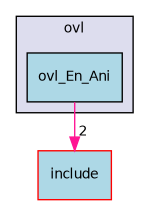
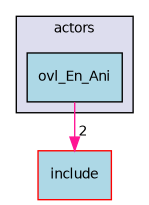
(75, 29) -> (75, 29)
